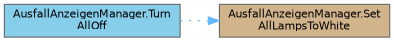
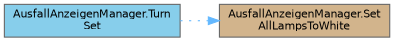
(92, 21) -> (92, 21)
